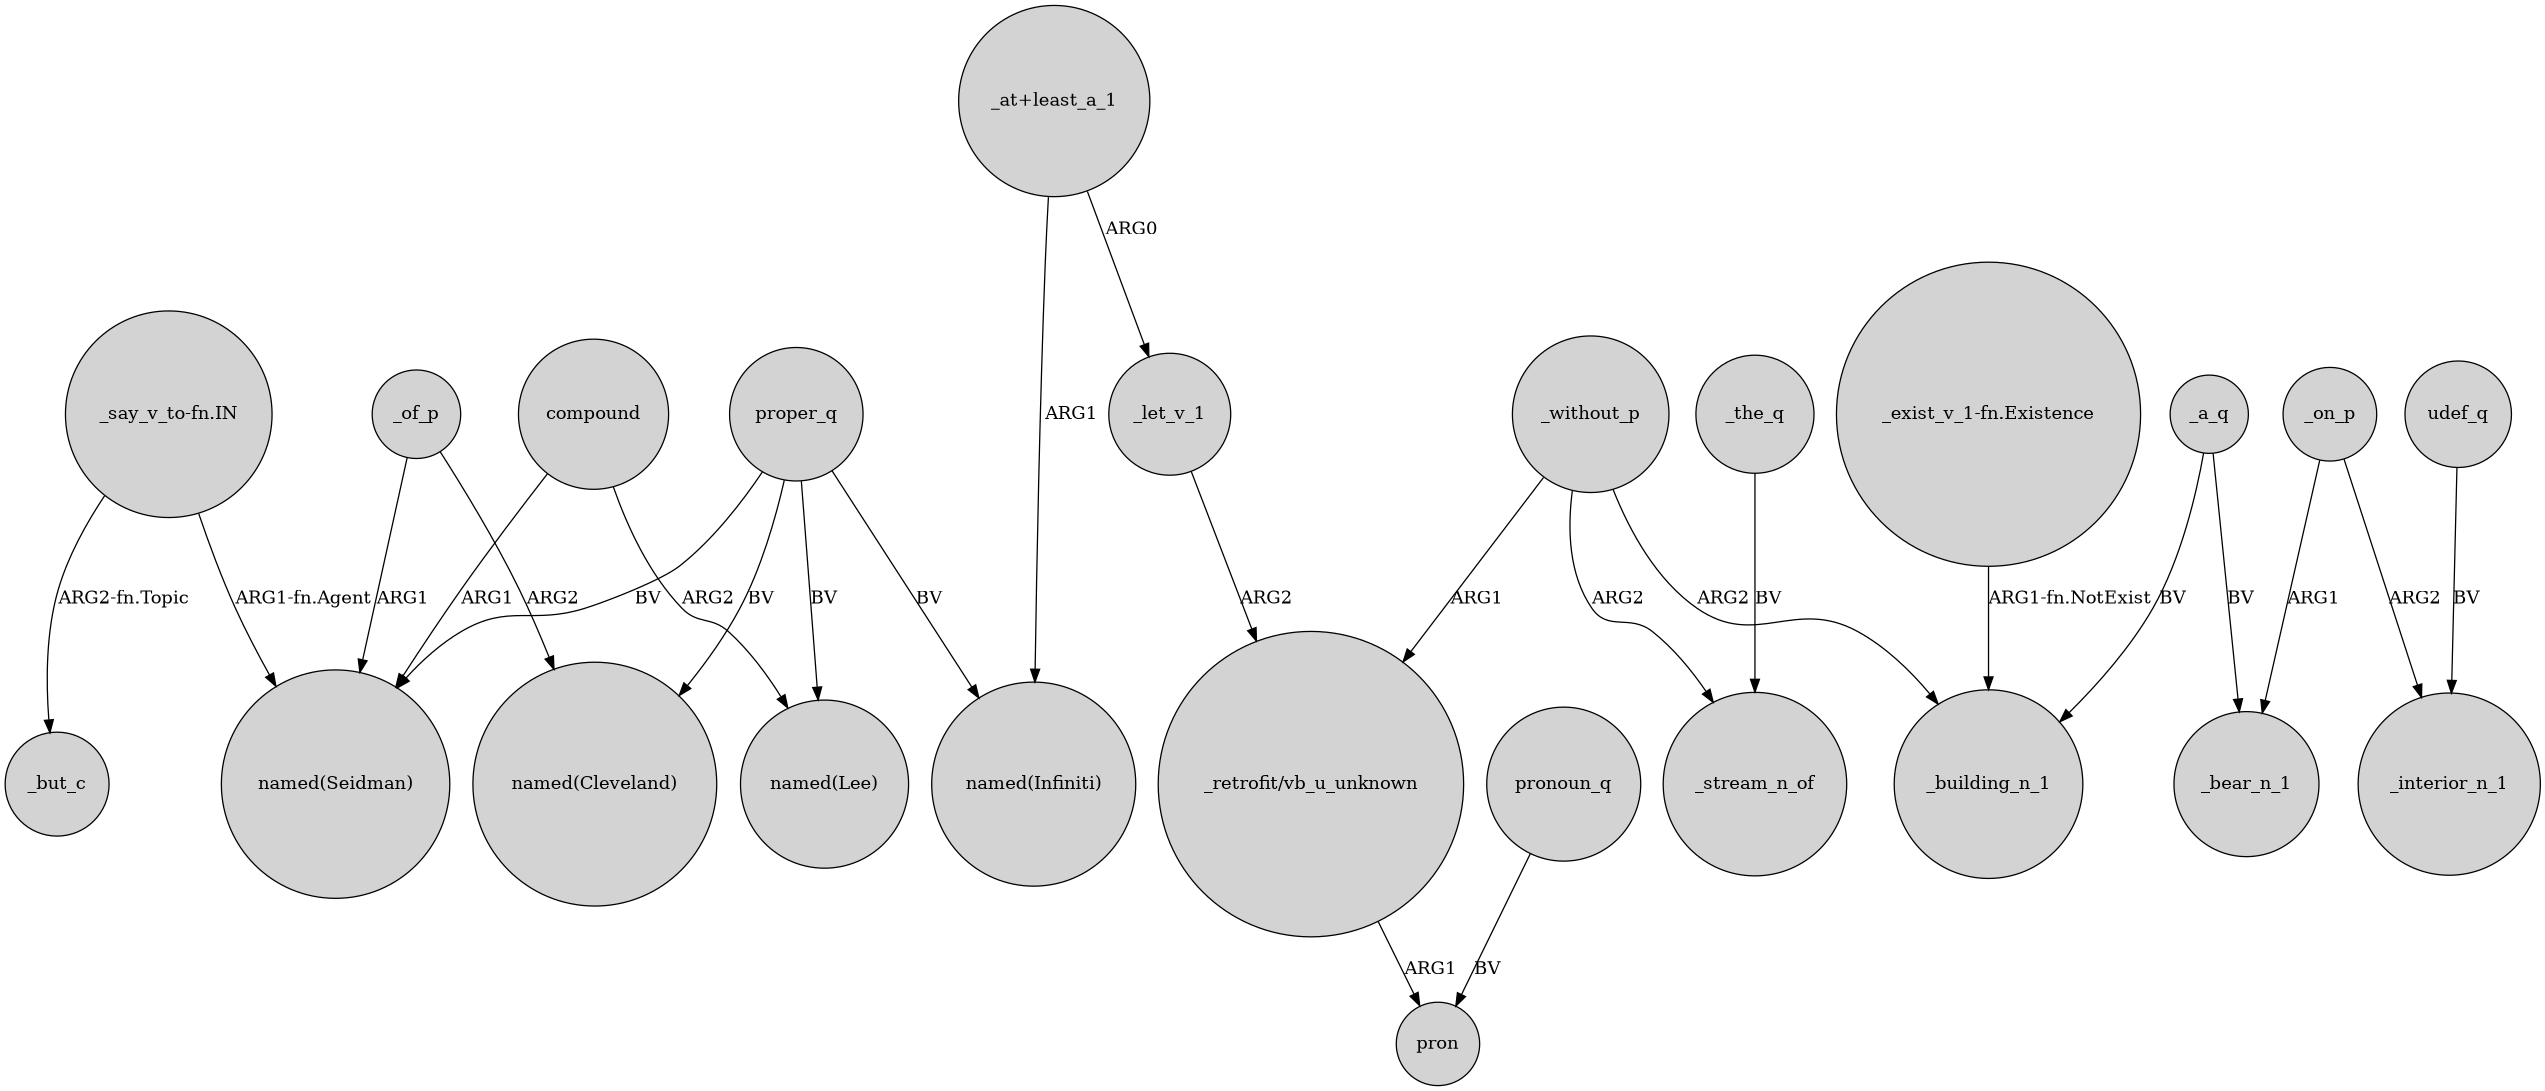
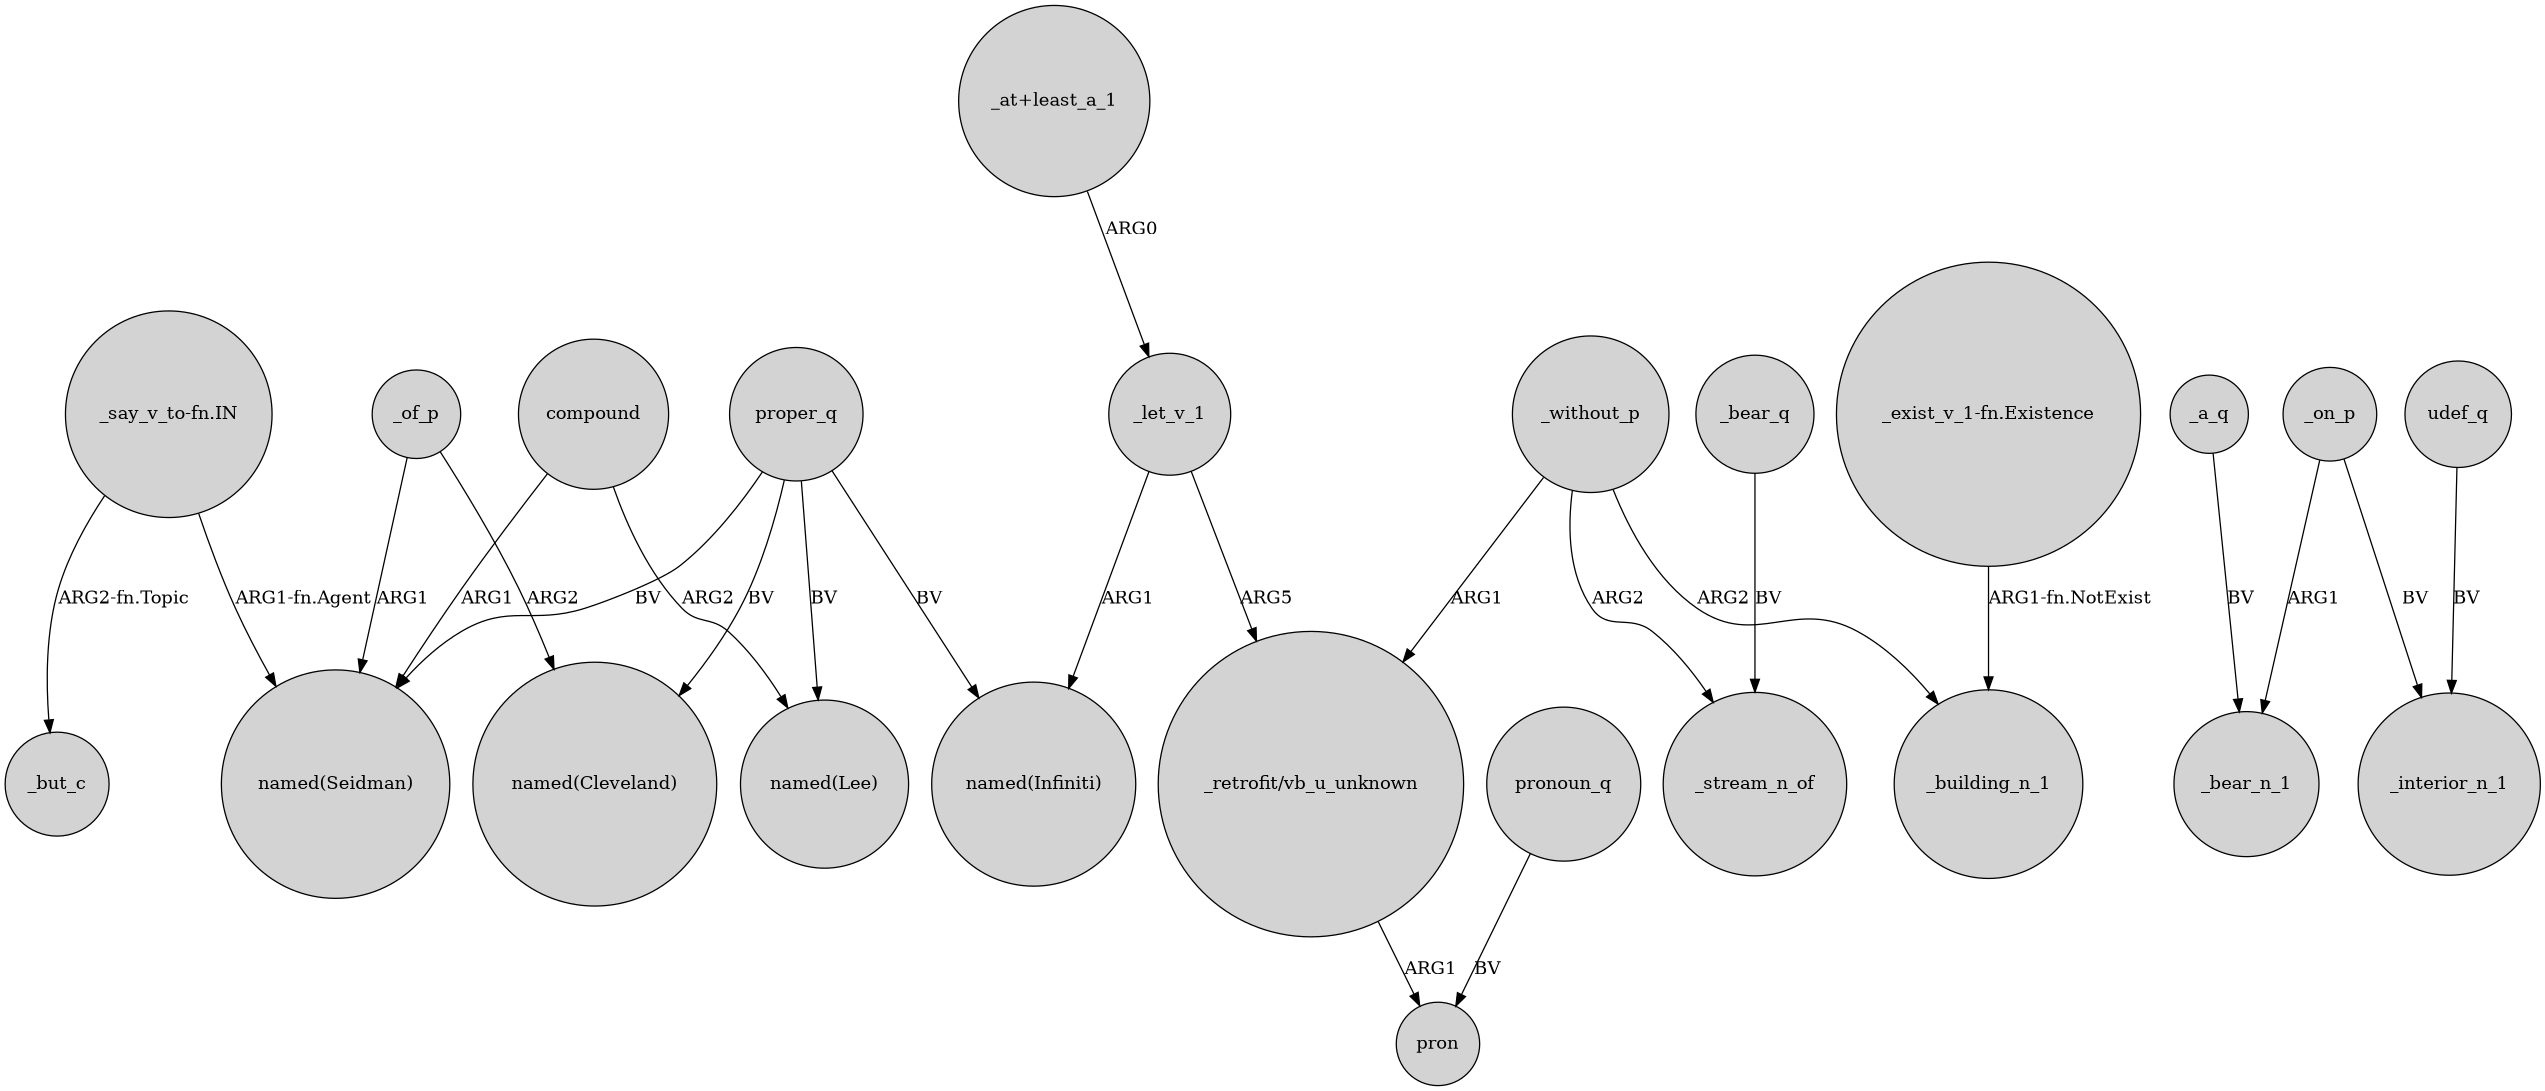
(1755, 414) -> (1755, 414)
(1040, 433) -> (1111, 574)
(2160, 595) -> none
(1267, 599) -> (1267, 599)
(2415, 599) -> (2415, 599)
